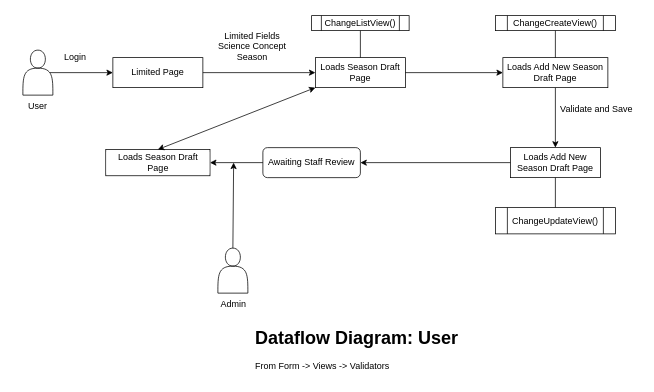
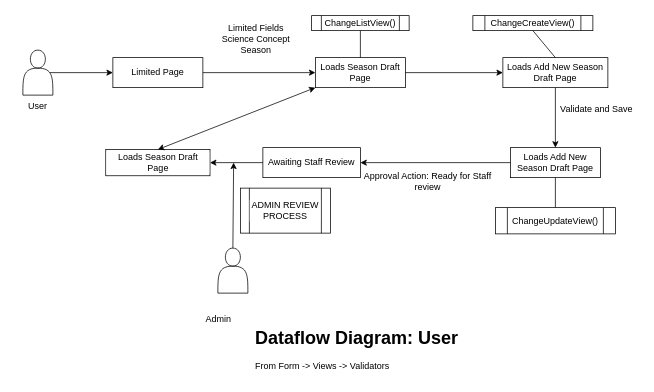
(555, 23) -> (533, 23)
(252, 46) -> (256, 39)
(75, 57) -> none
(312, 162) -> (312, 162)
none -> (428, 181)
none -> (285, 210)
(234, 304) -> (219, 319)
